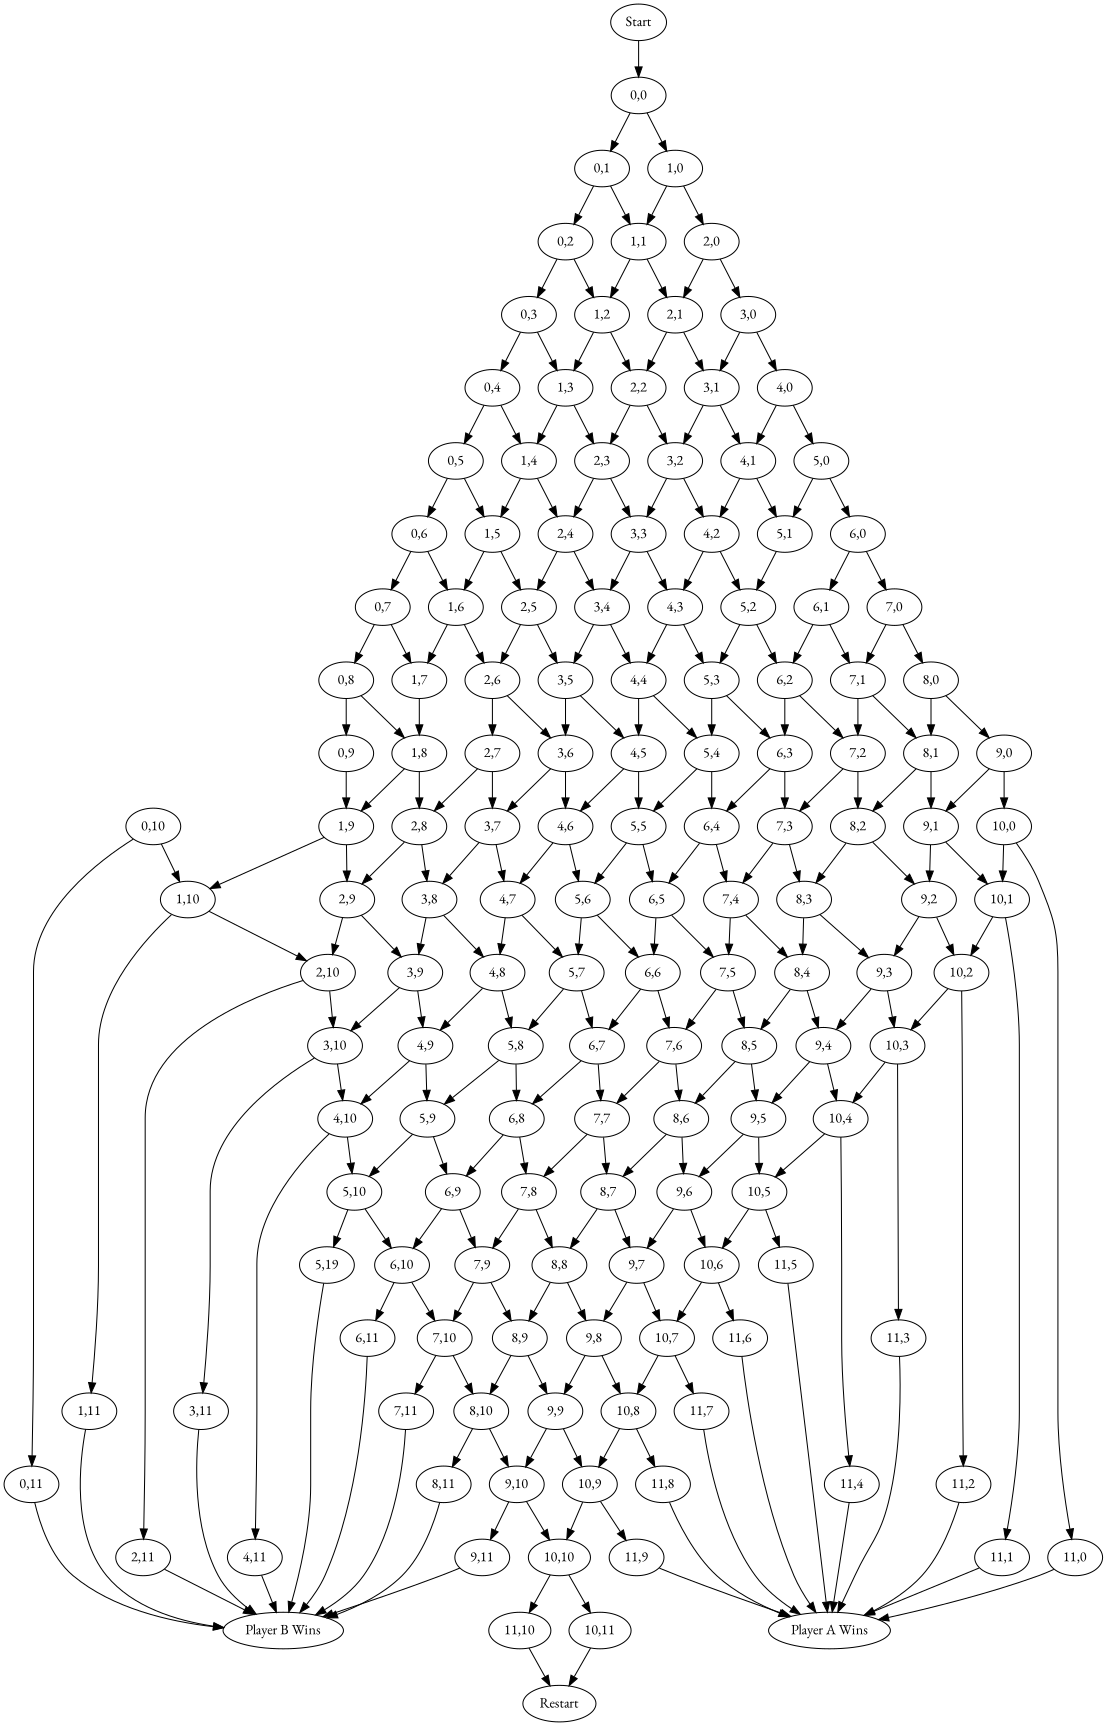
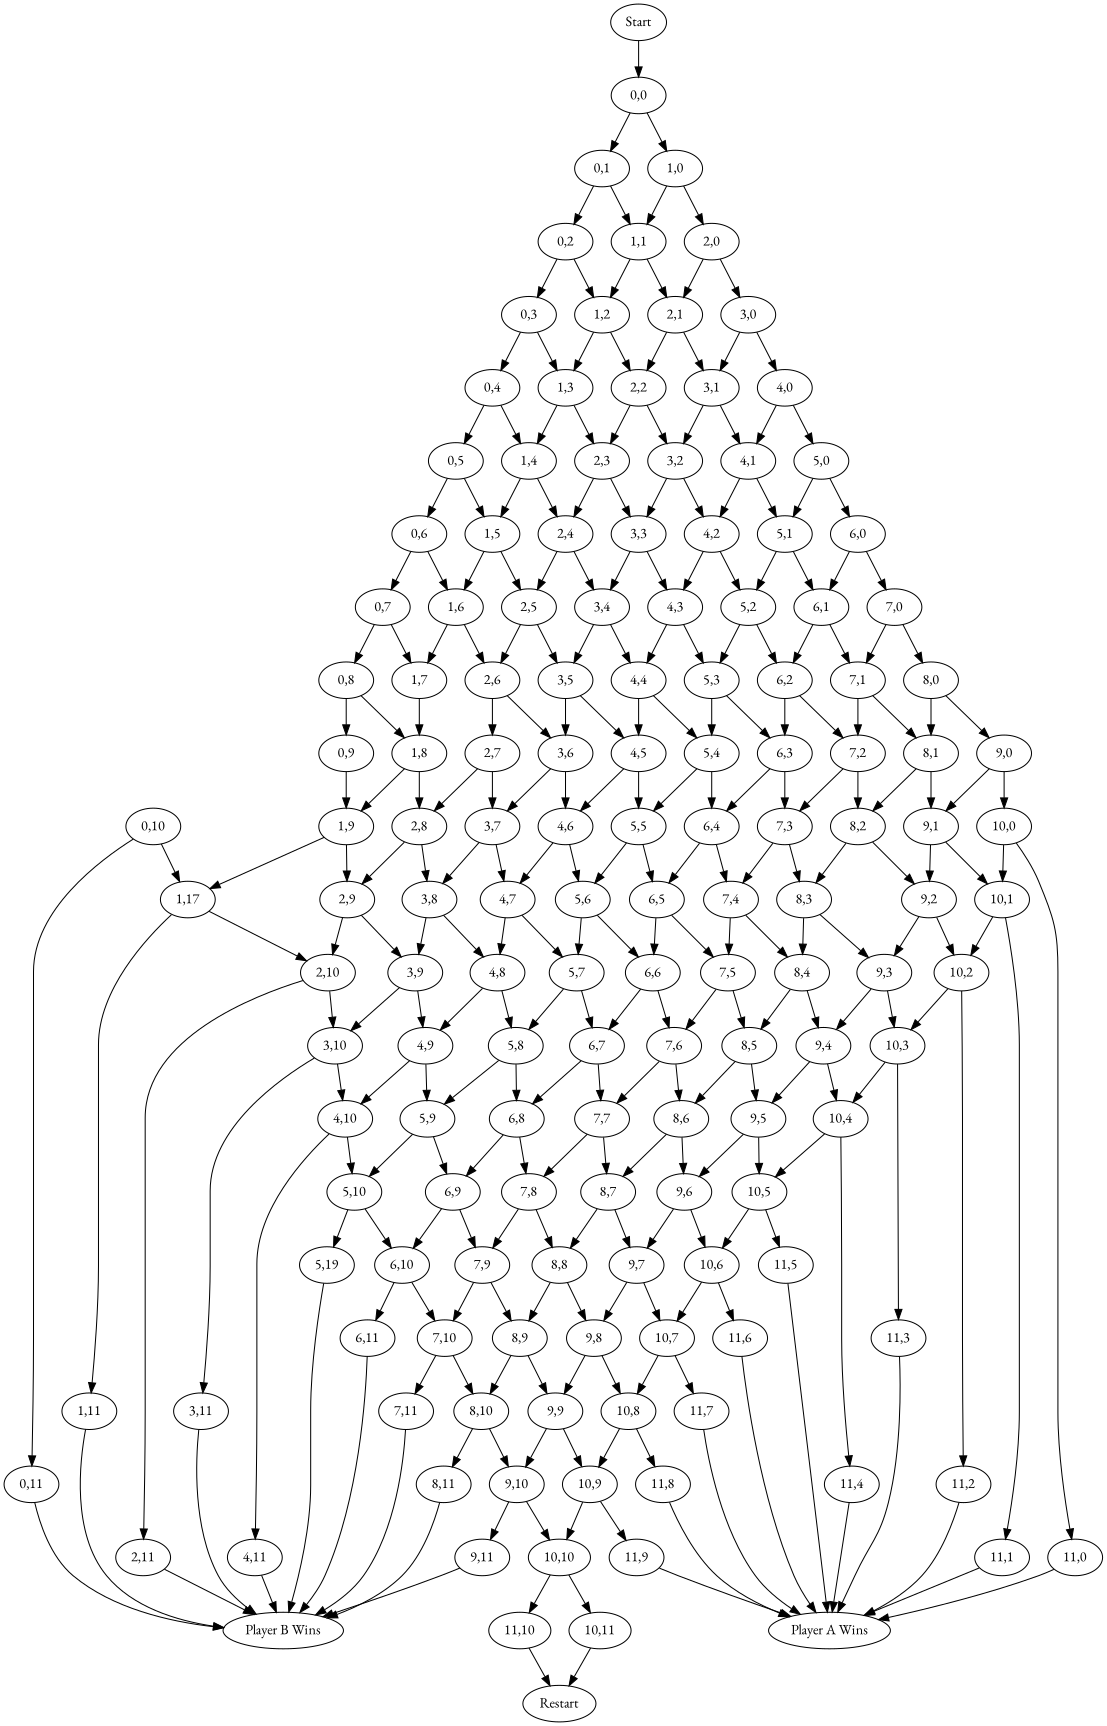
none -> (801, 566)
(188, 900) -> (188, 900)
